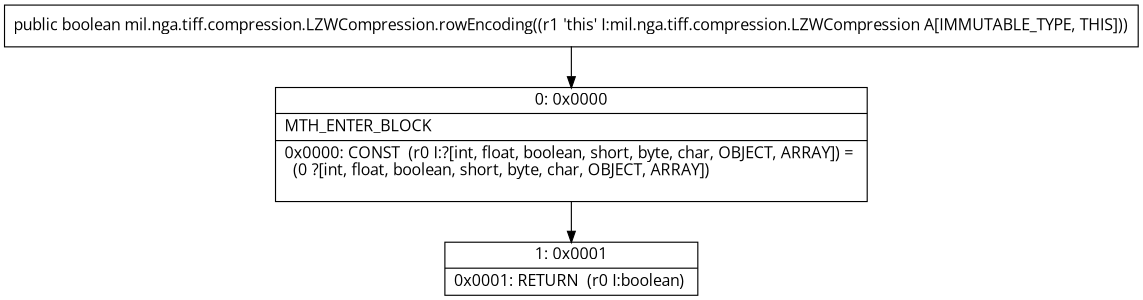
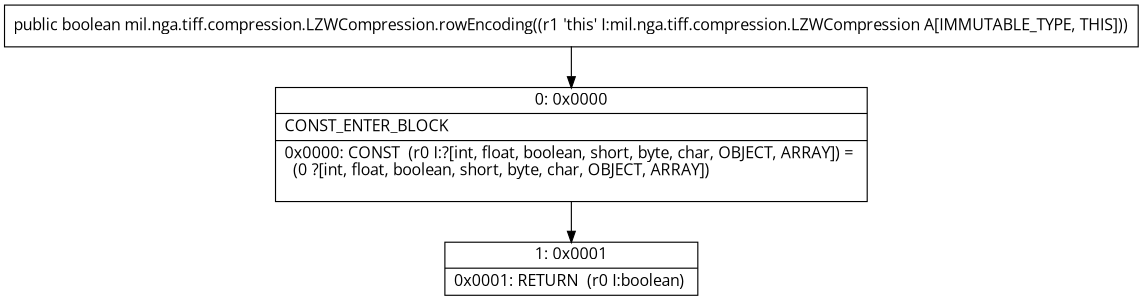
(358, 126) -> (366, 126)
